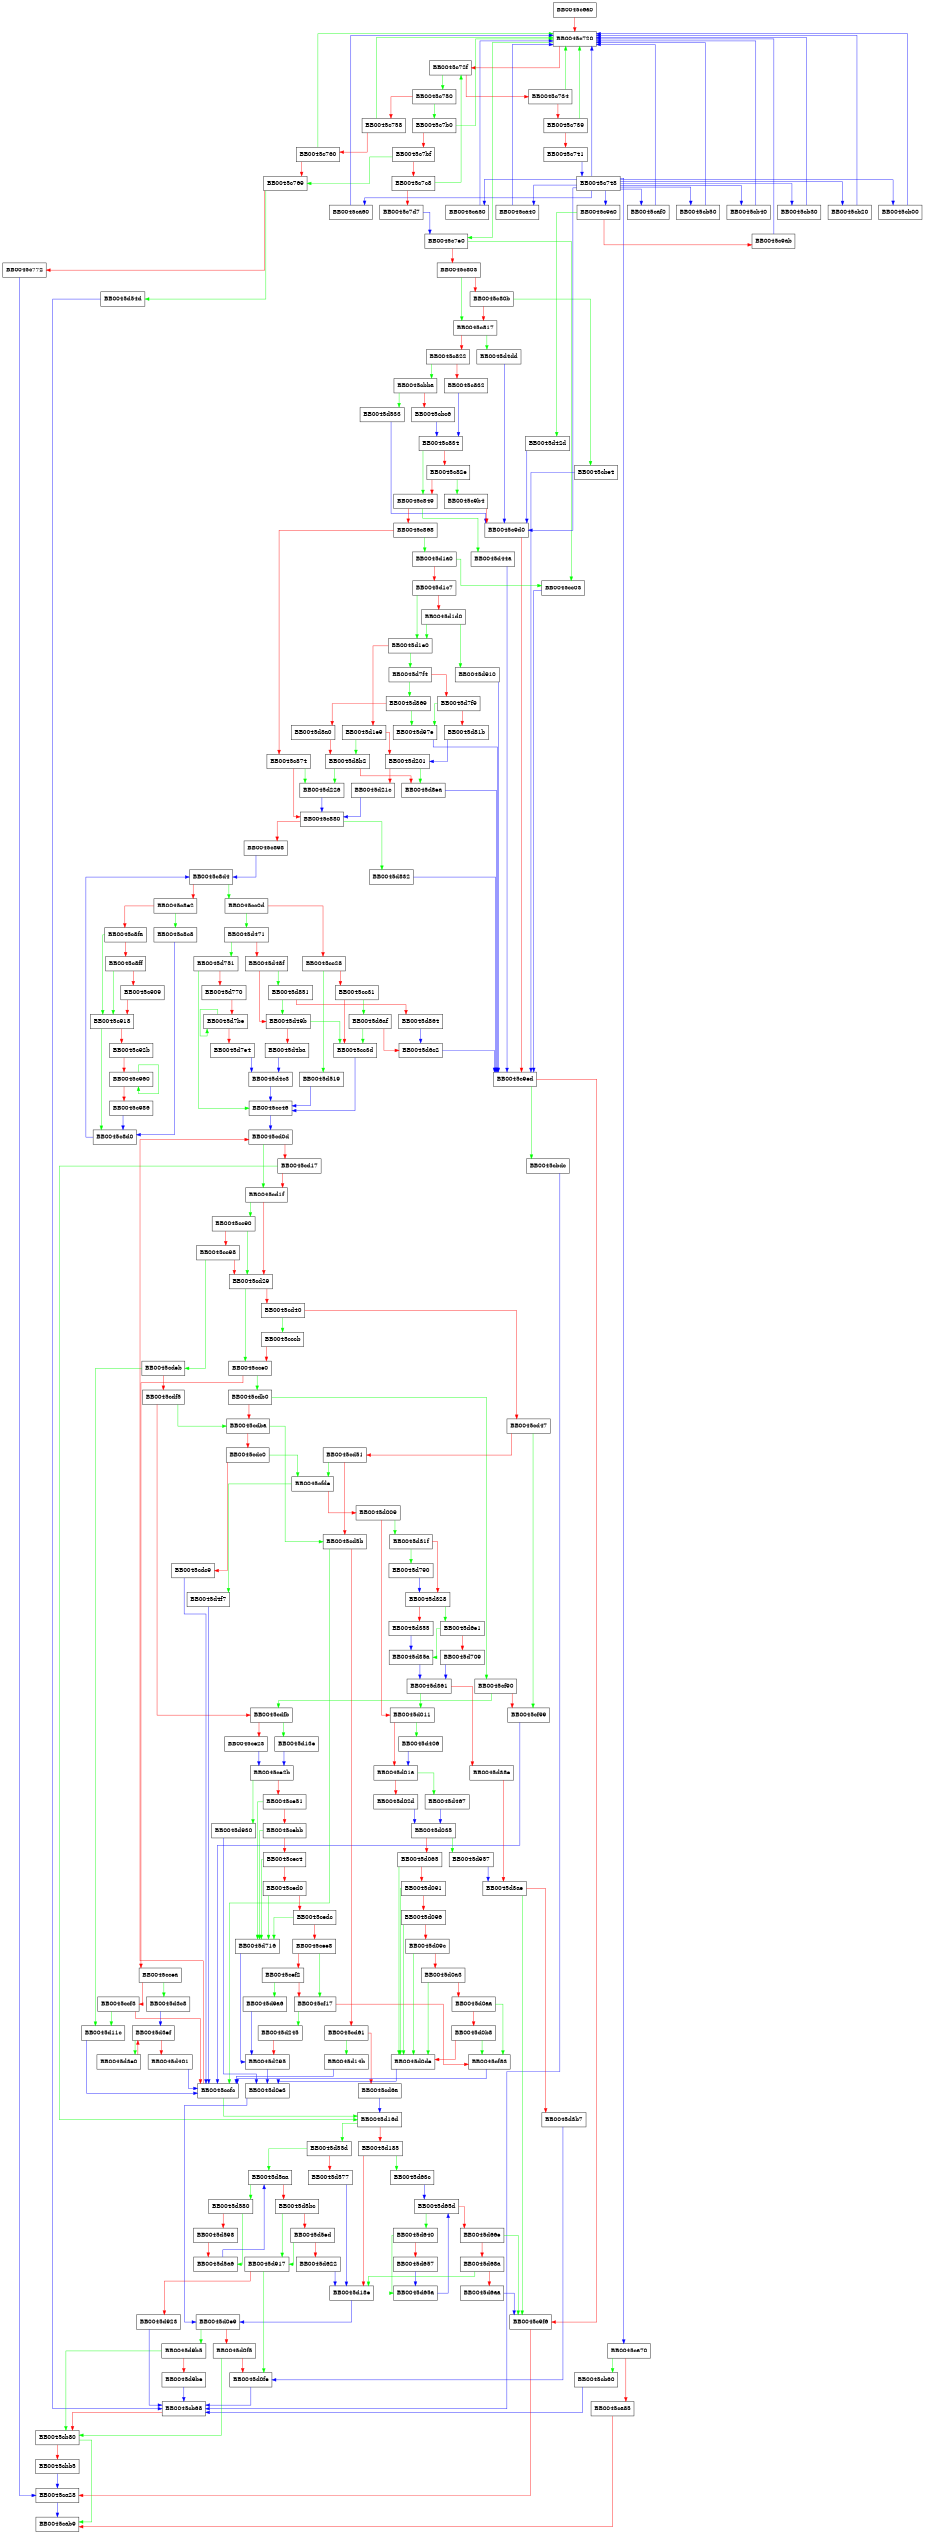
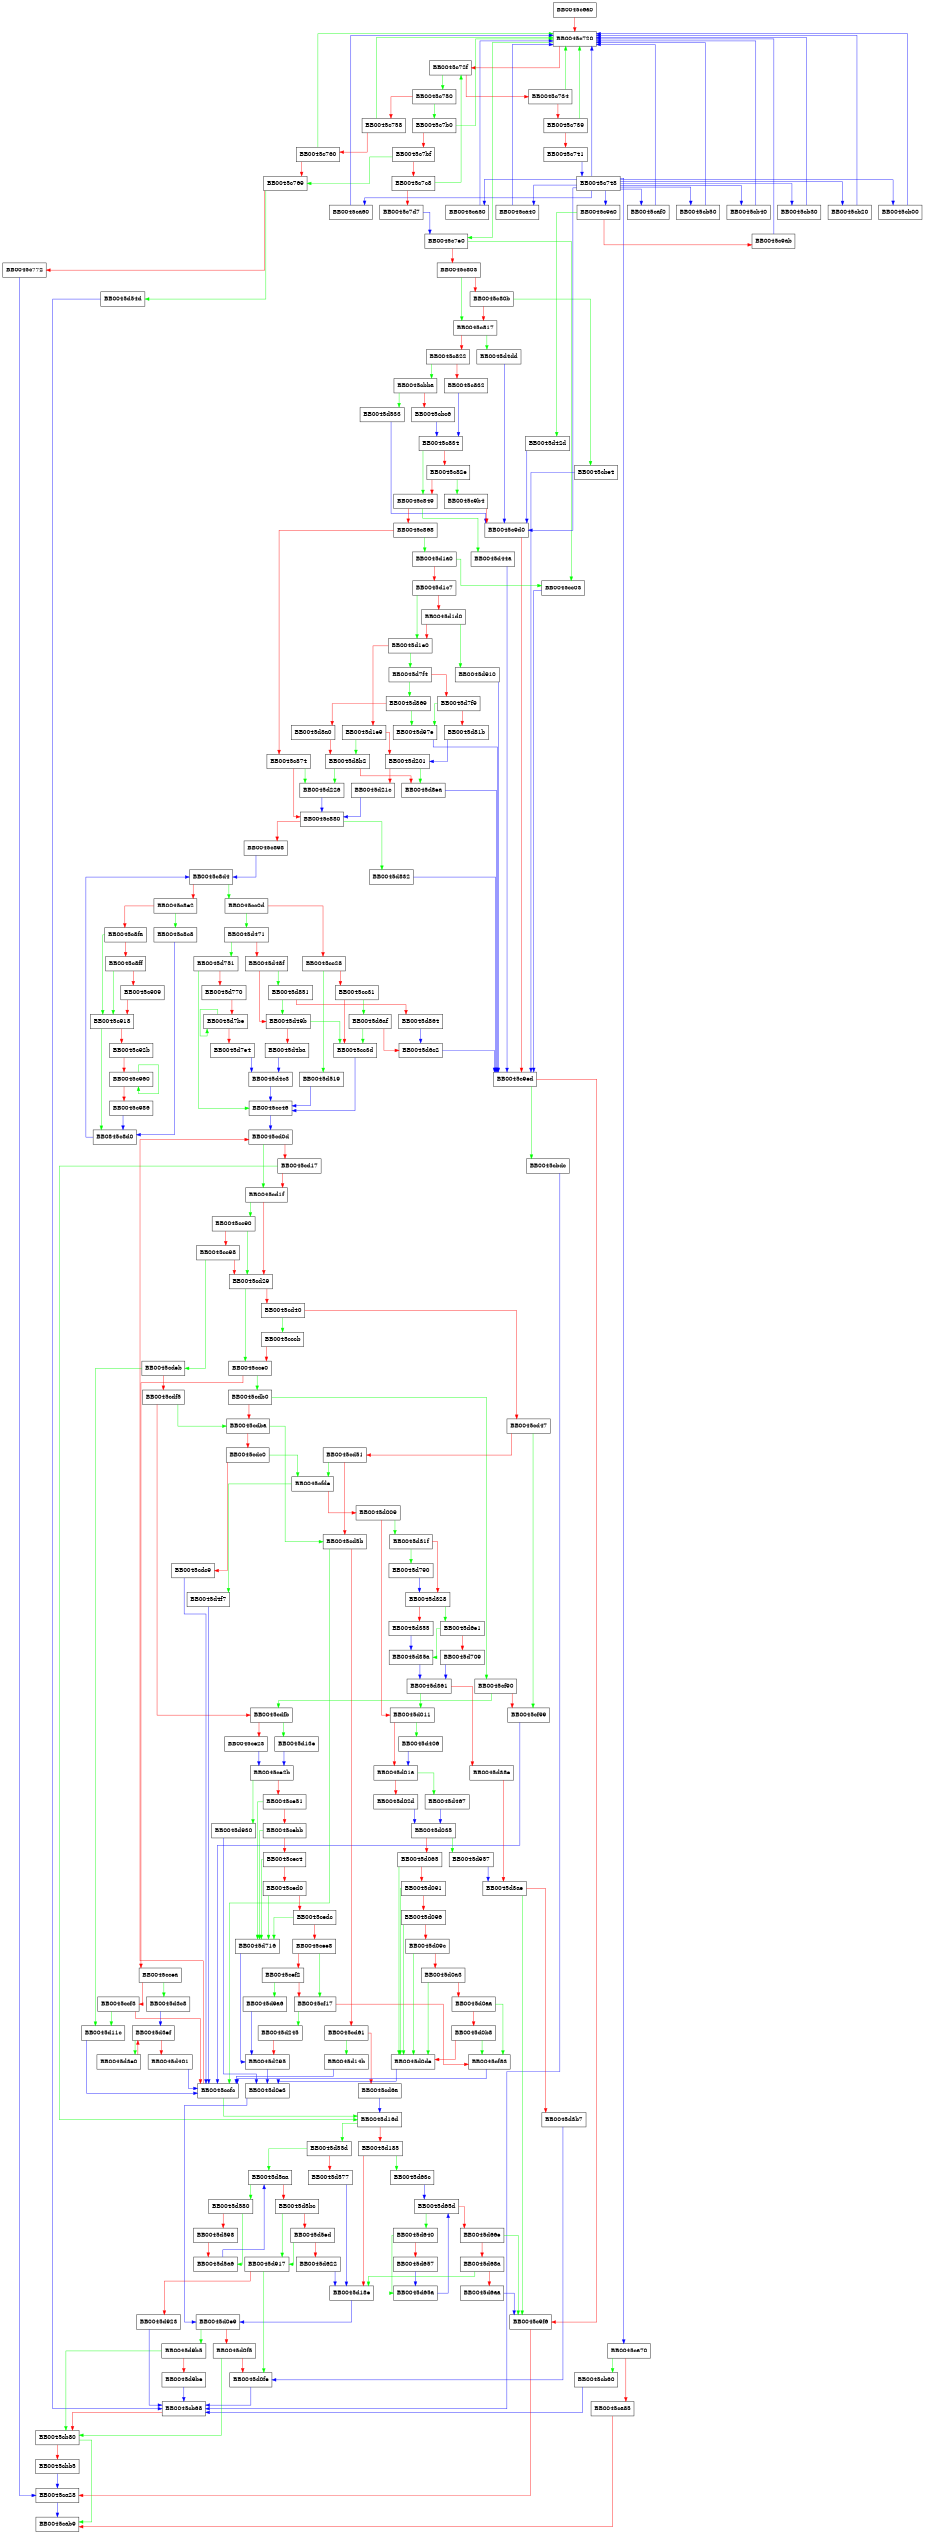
(427, 629) -> (427, 629)
(115, 1137) -> (115, 1137)
